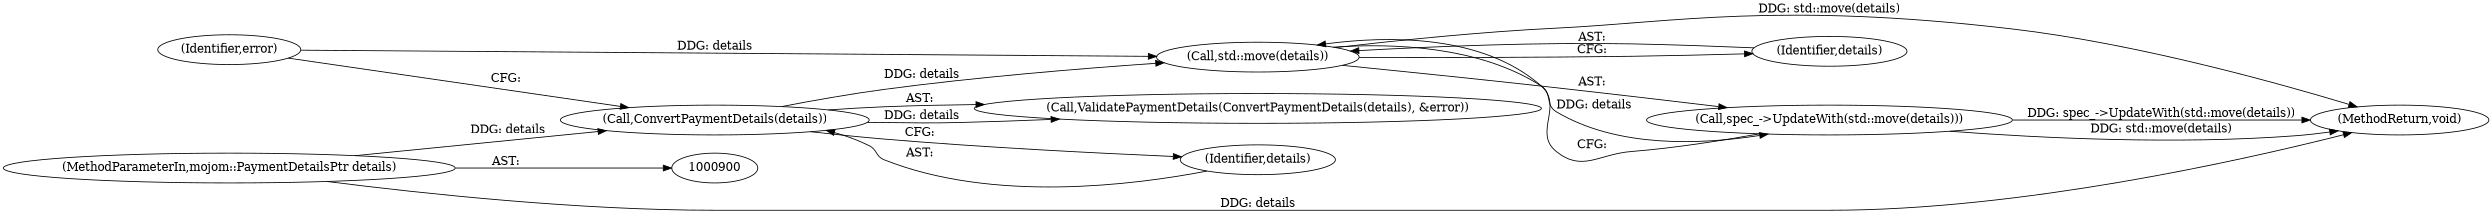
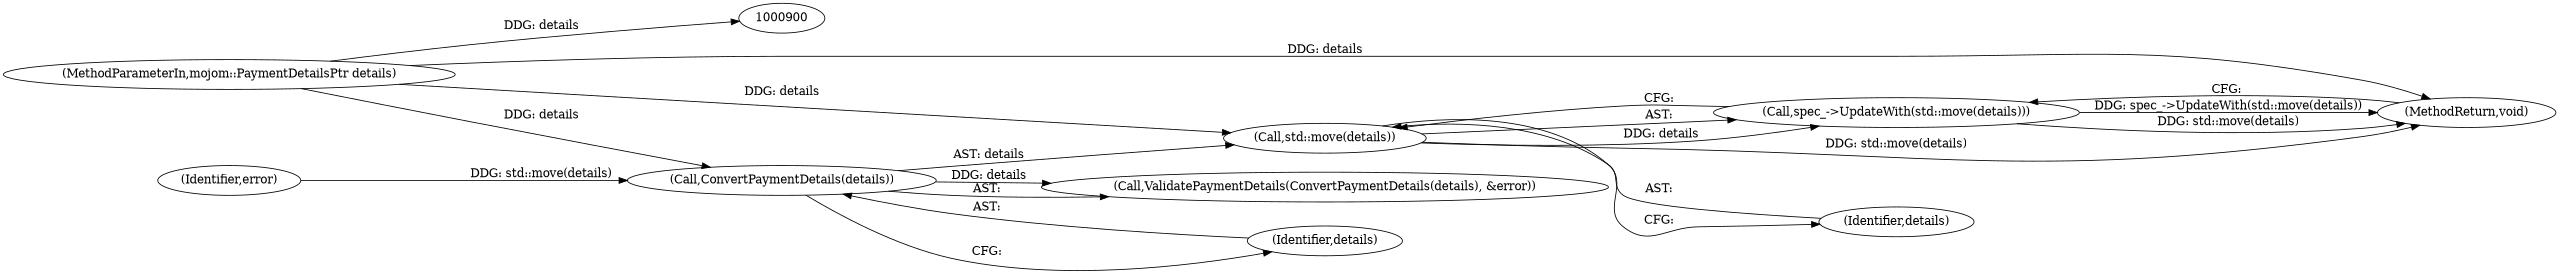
(725, 53) -> (811, 108)
(922, 75) -> (989, 155)
(508, 79) -> (541, 174)
none -> (2219, 96)
(508, 162) -> (541, 26)
